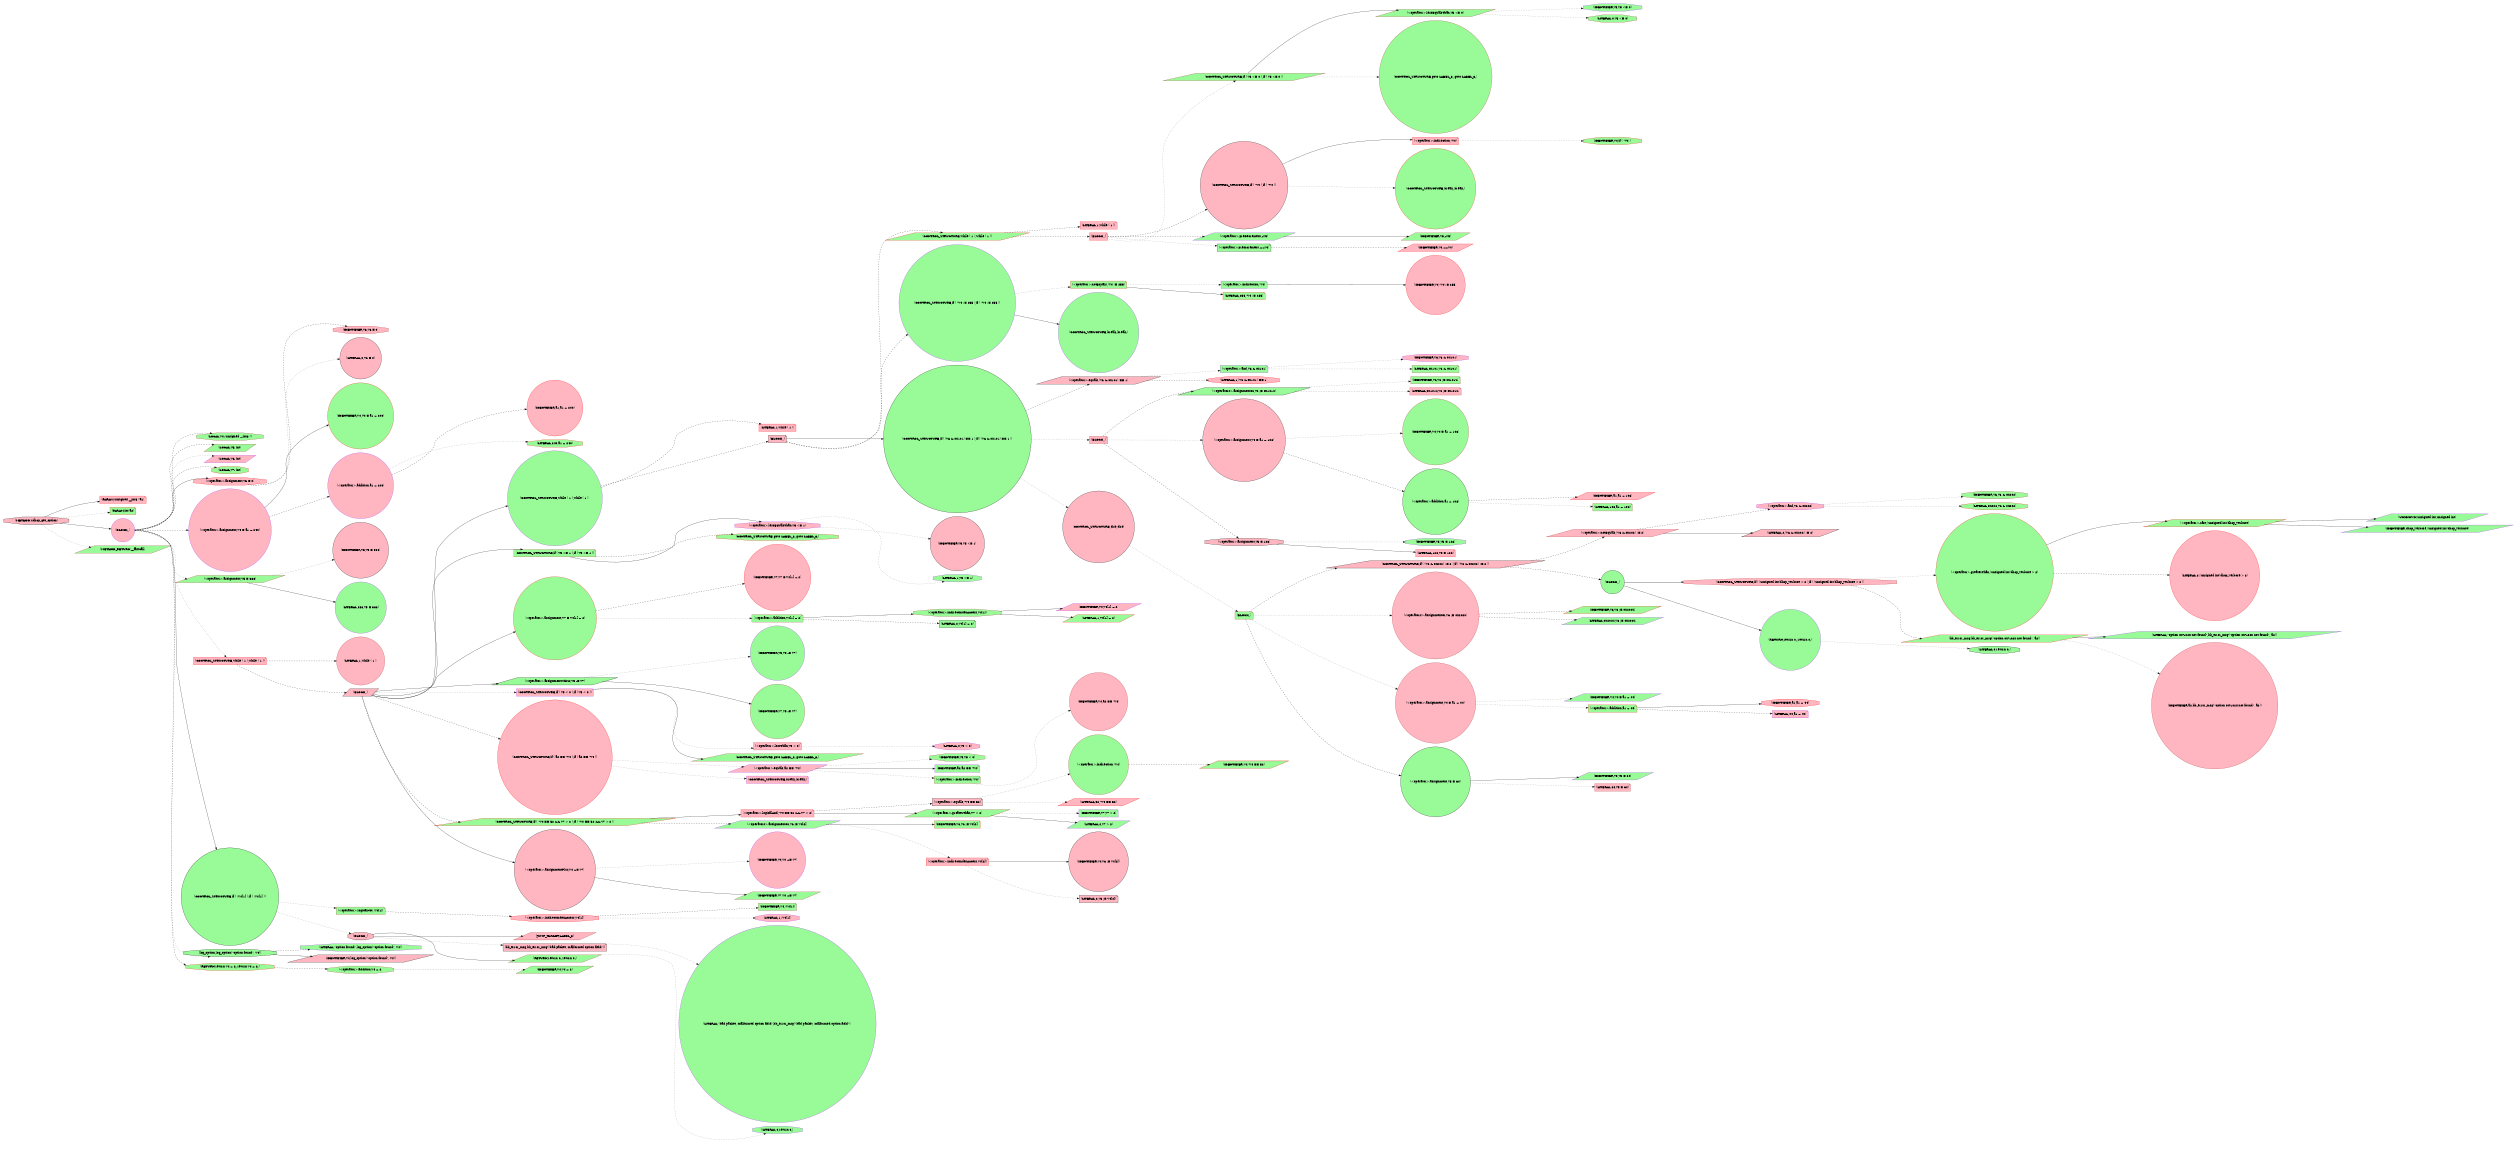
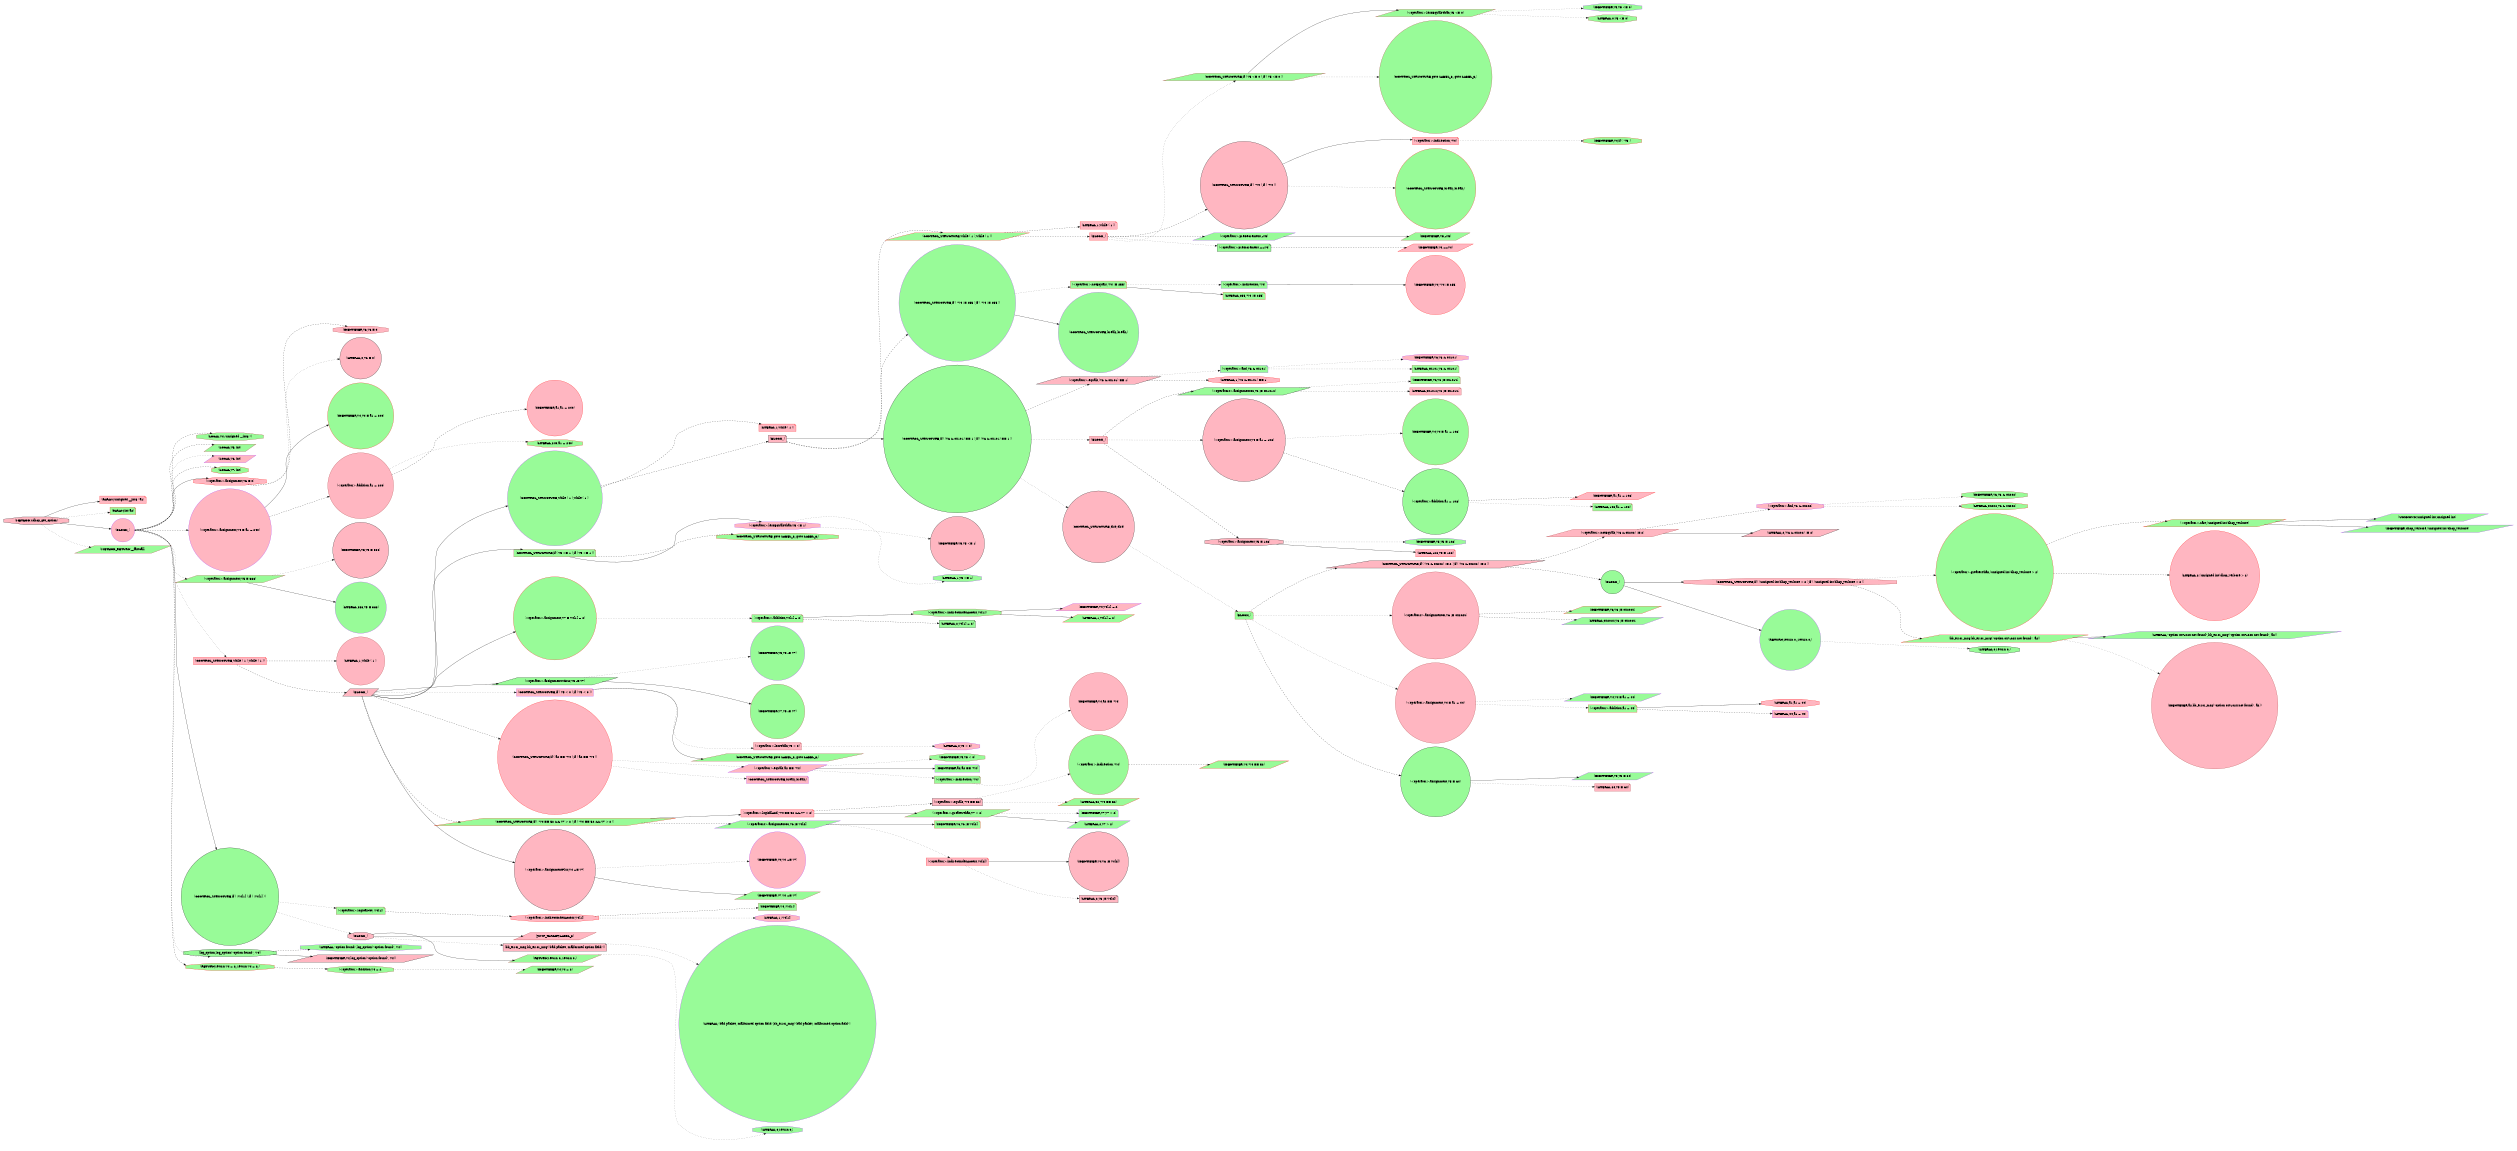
(1613, 141) -> (1613, 141)
(361, 486) -> (361, 486)
(2105, 526) -> (2105, 526)
(777, 578) -> none
(1790, 703) -> (1790, 703)
(1099, 802) -> (1099, 802)
